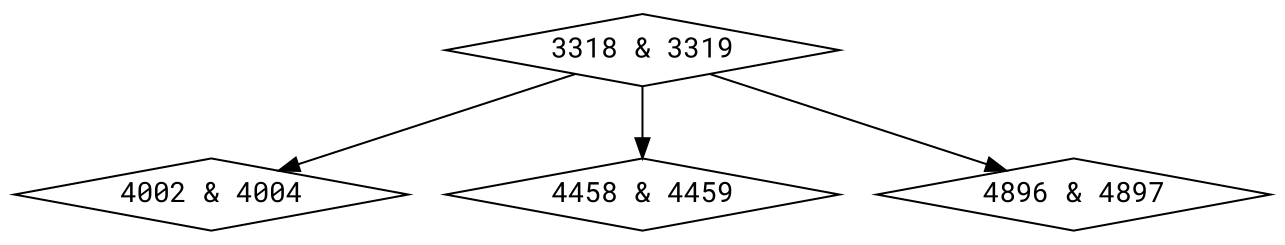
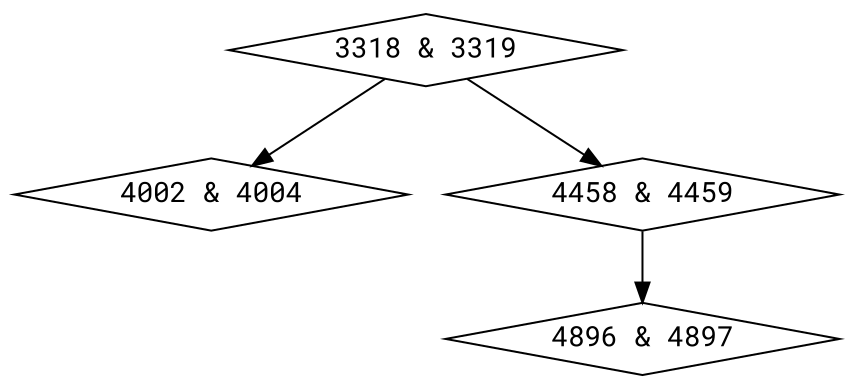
(848, 119) -> (642, 257)
